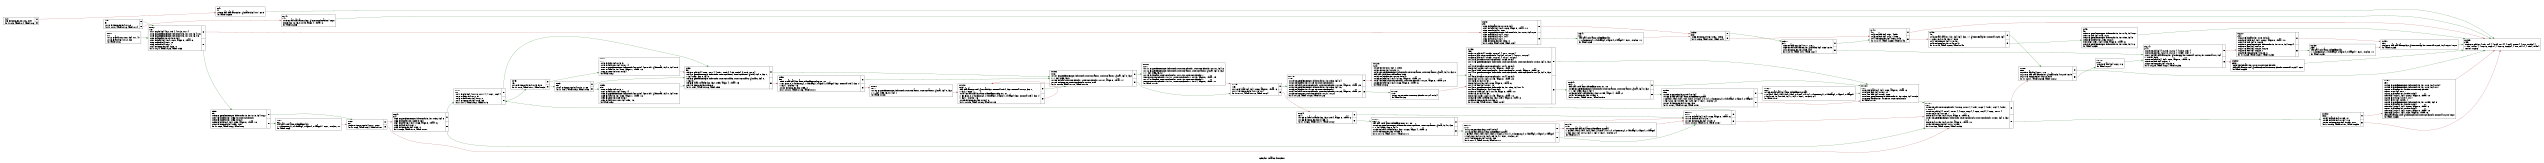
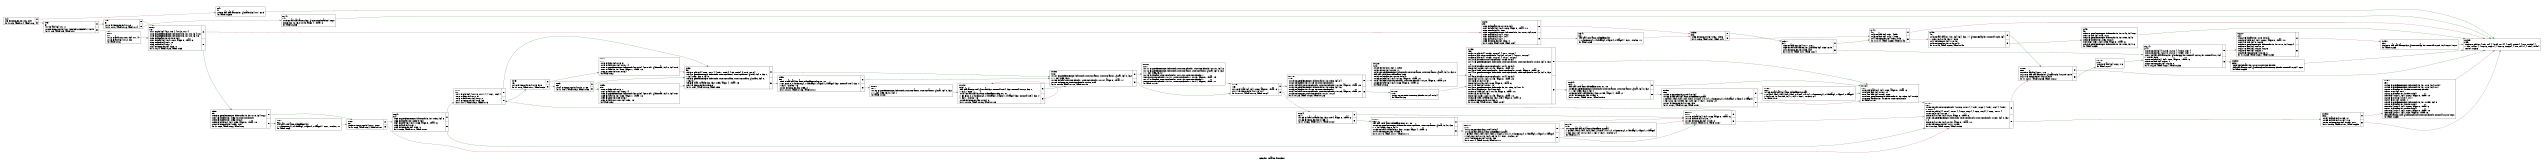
none -> (71, 27)
(2342, 50) -> none
